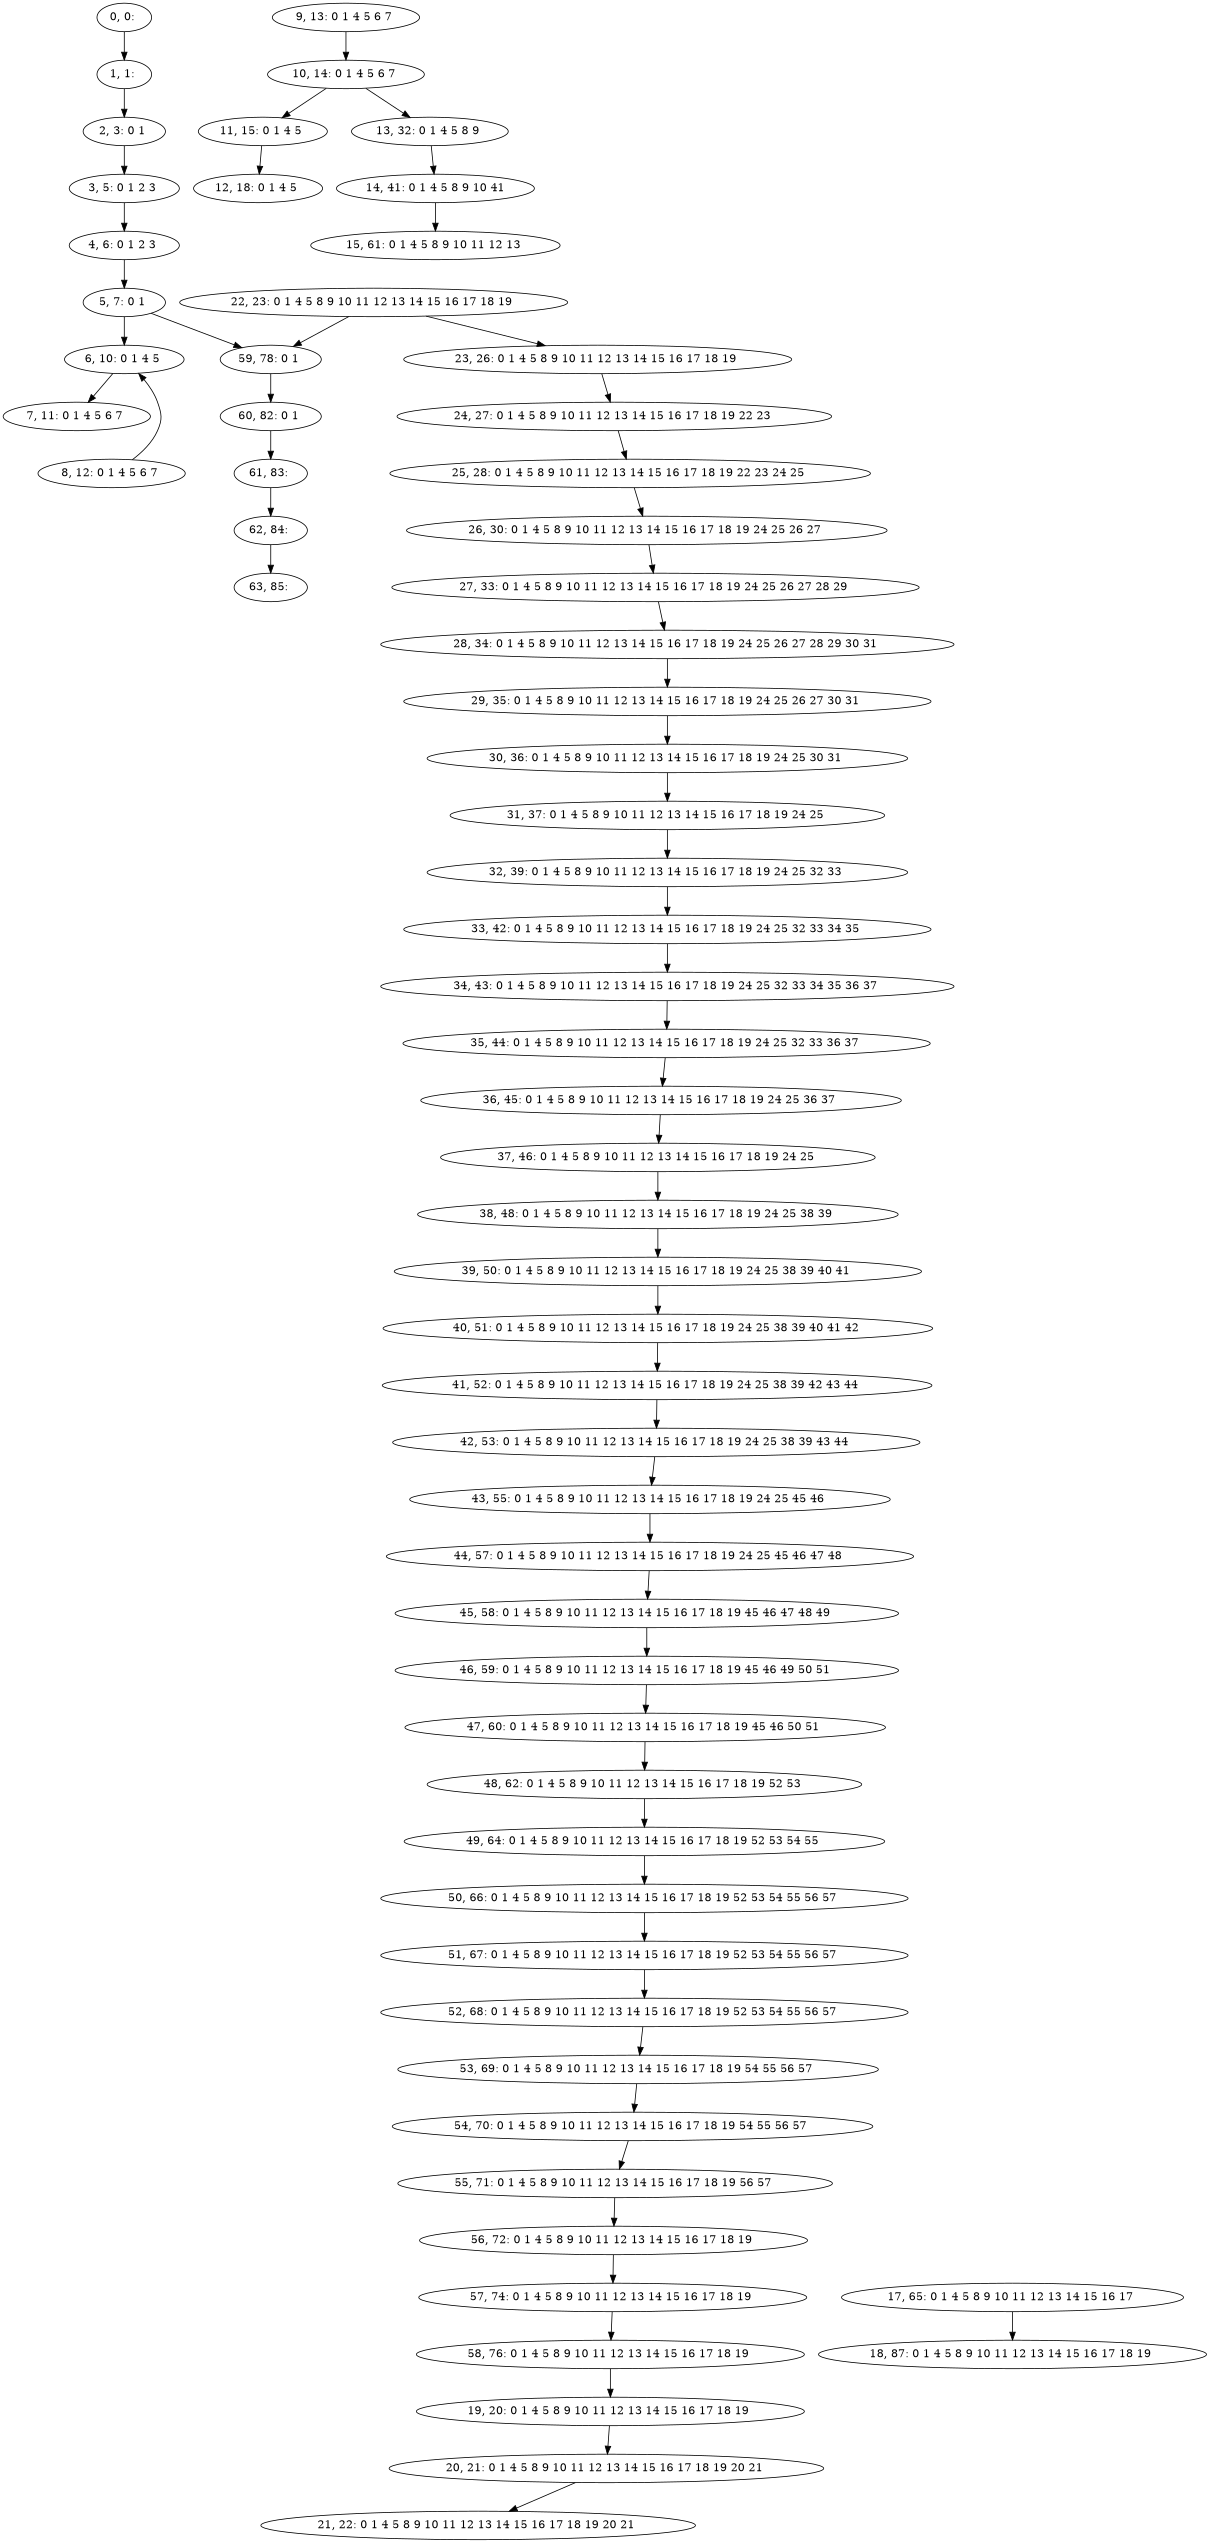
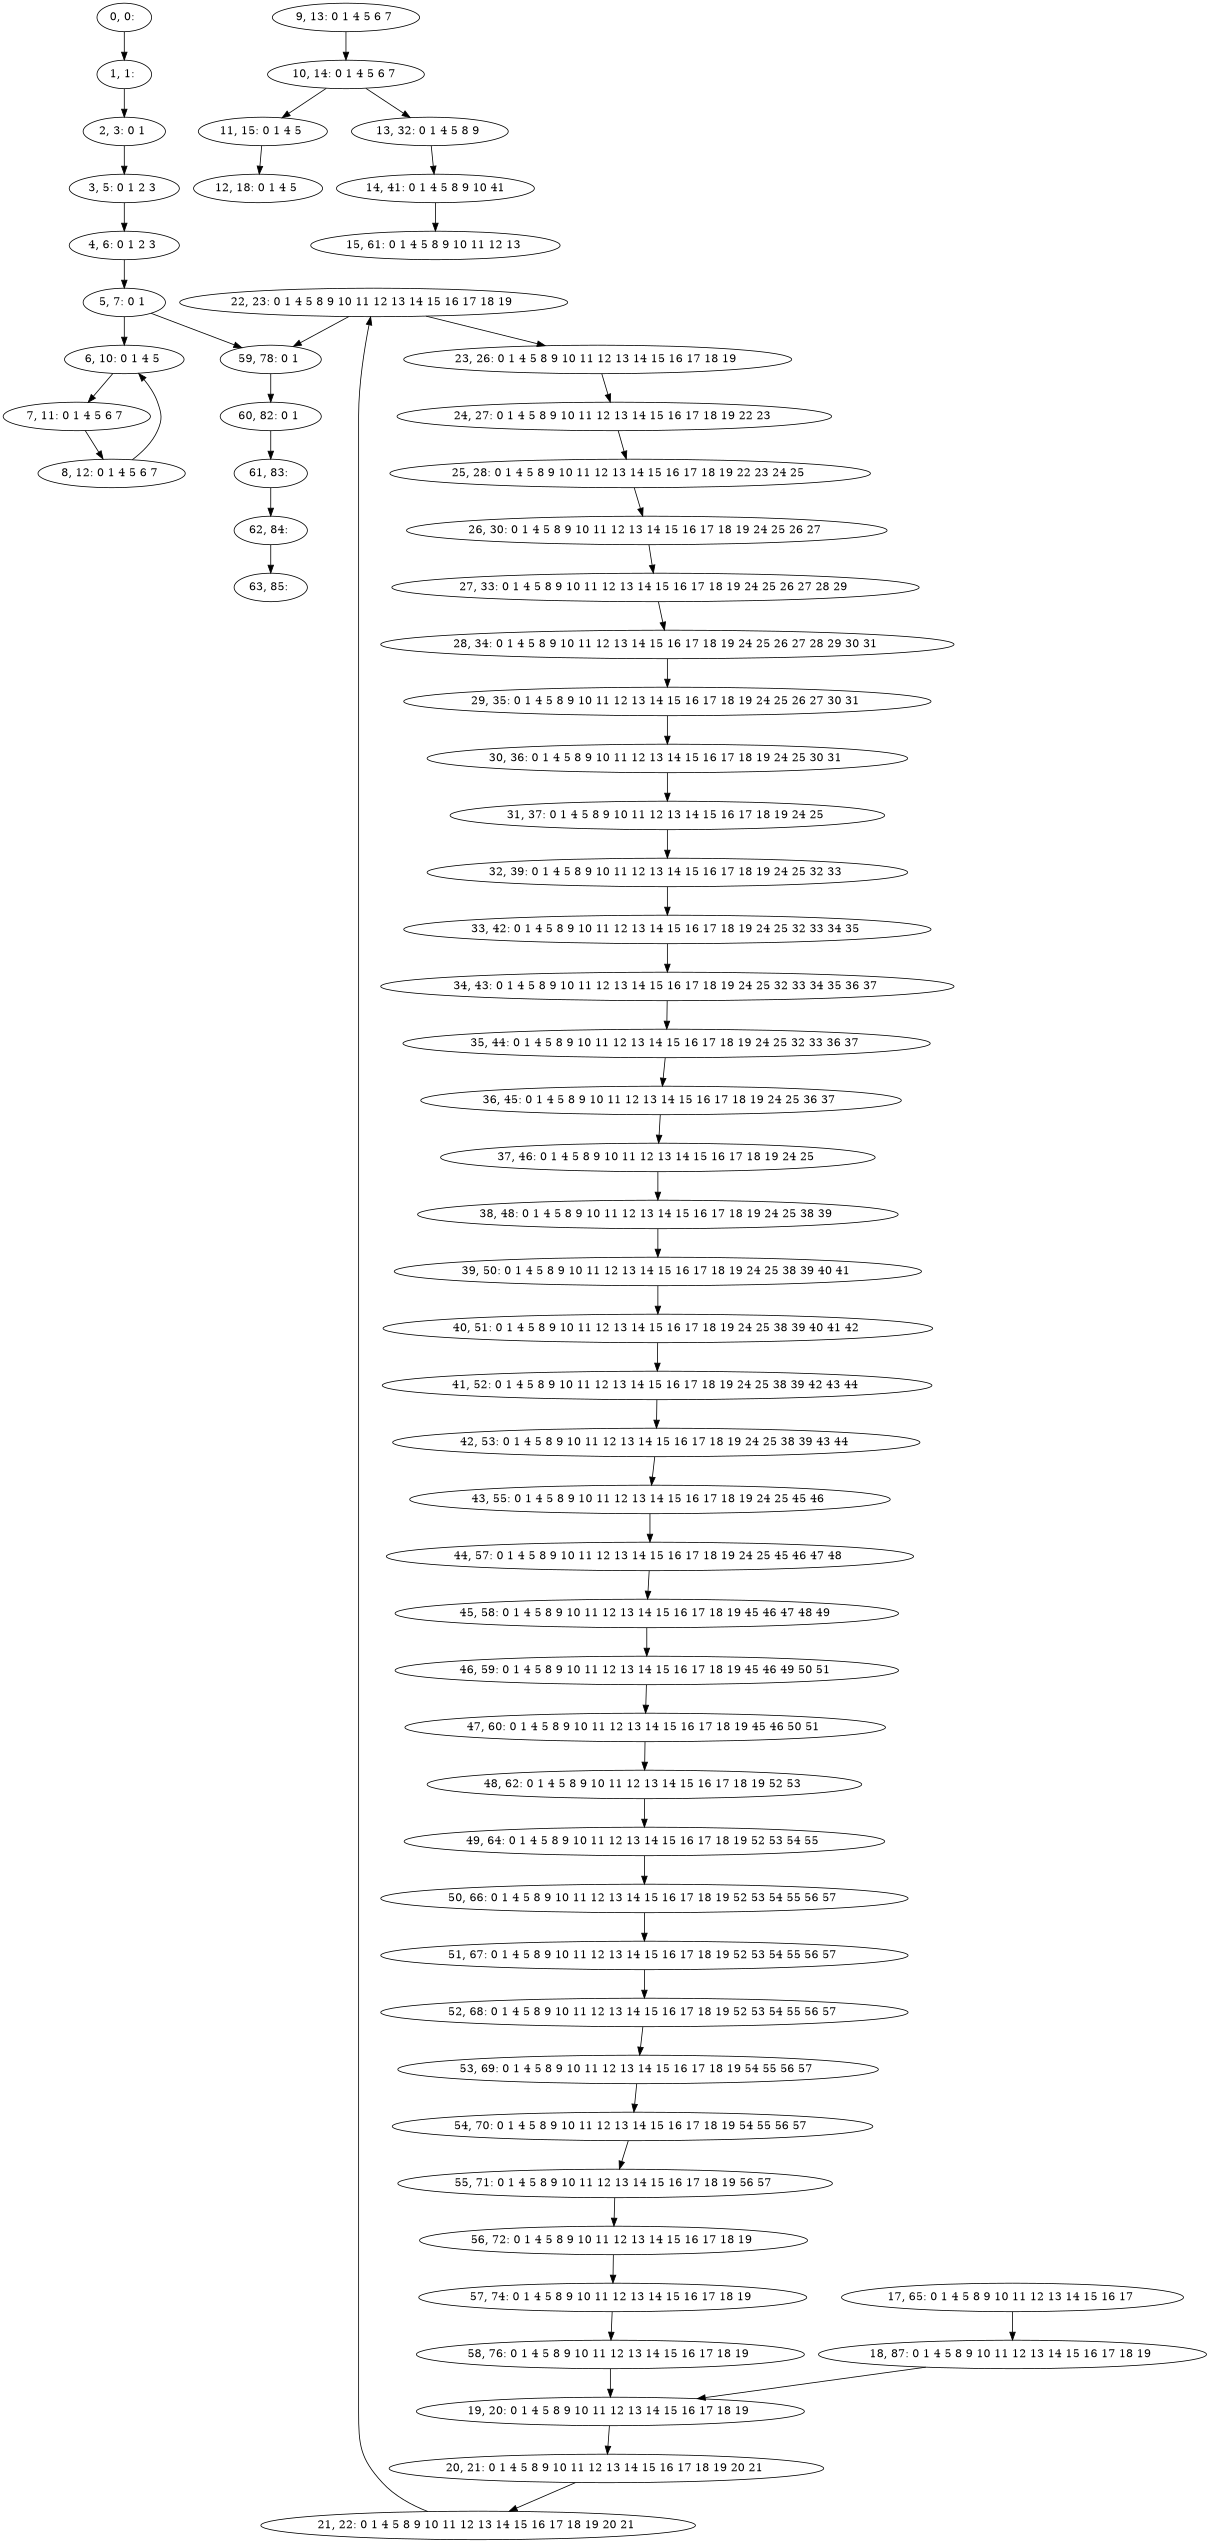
none -> (92, 441)
none -> (359, 1434)
none -> (816, 2382)
